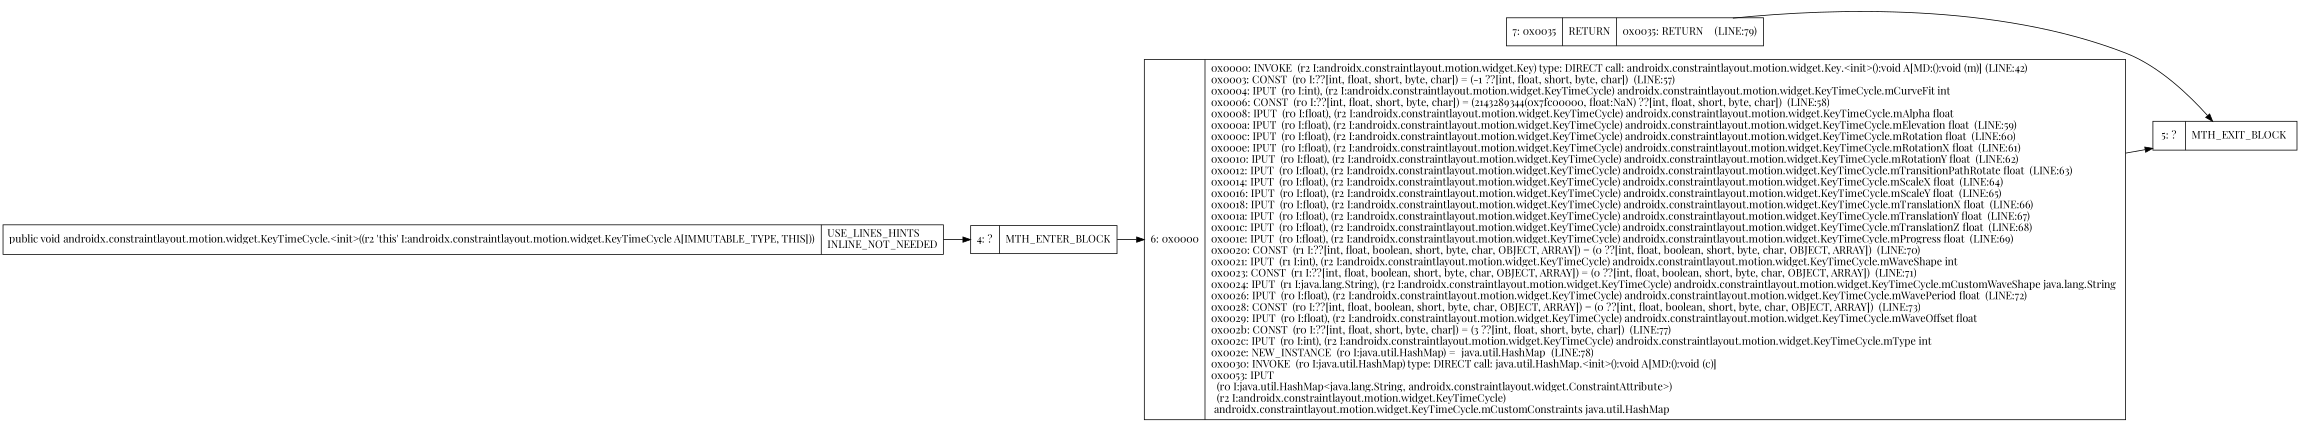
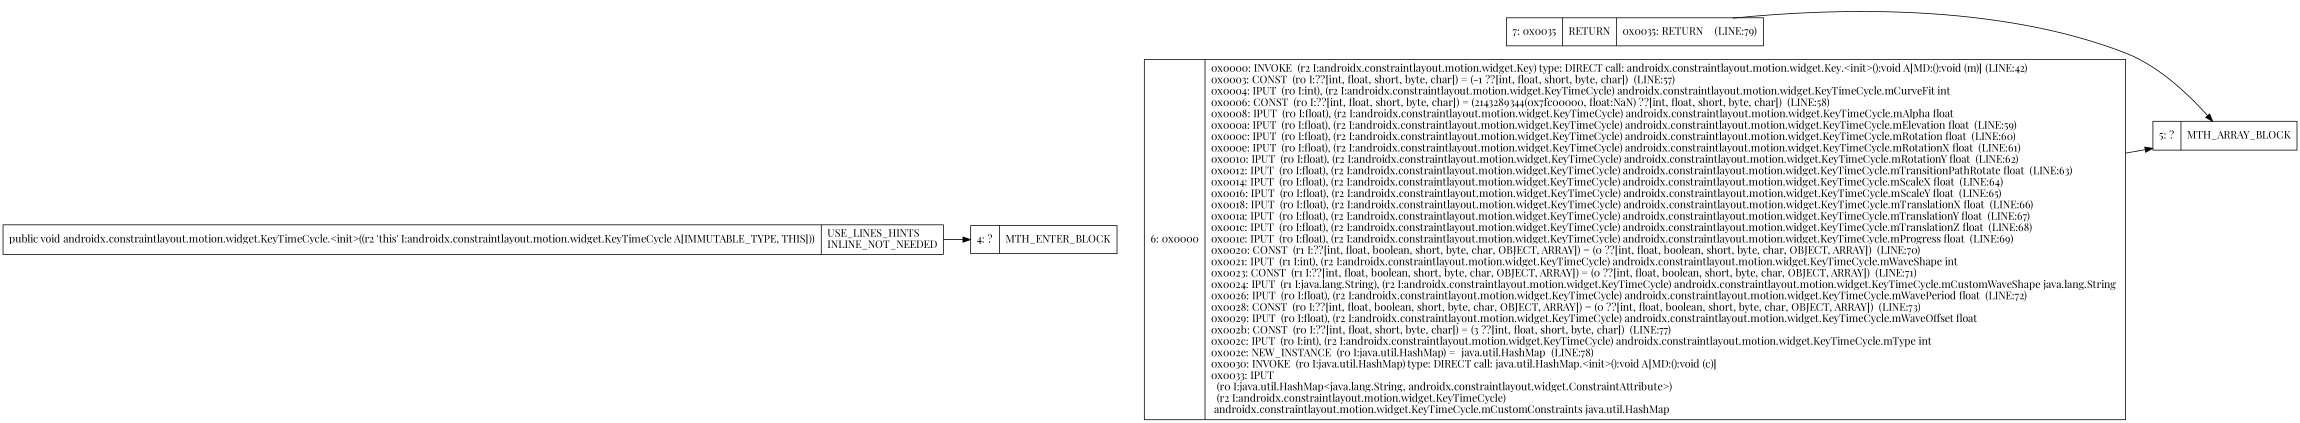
(2239, 135) -> (2239, 135)
(1127, 240) -> none
(1246, 376) -> (1246, 376)
